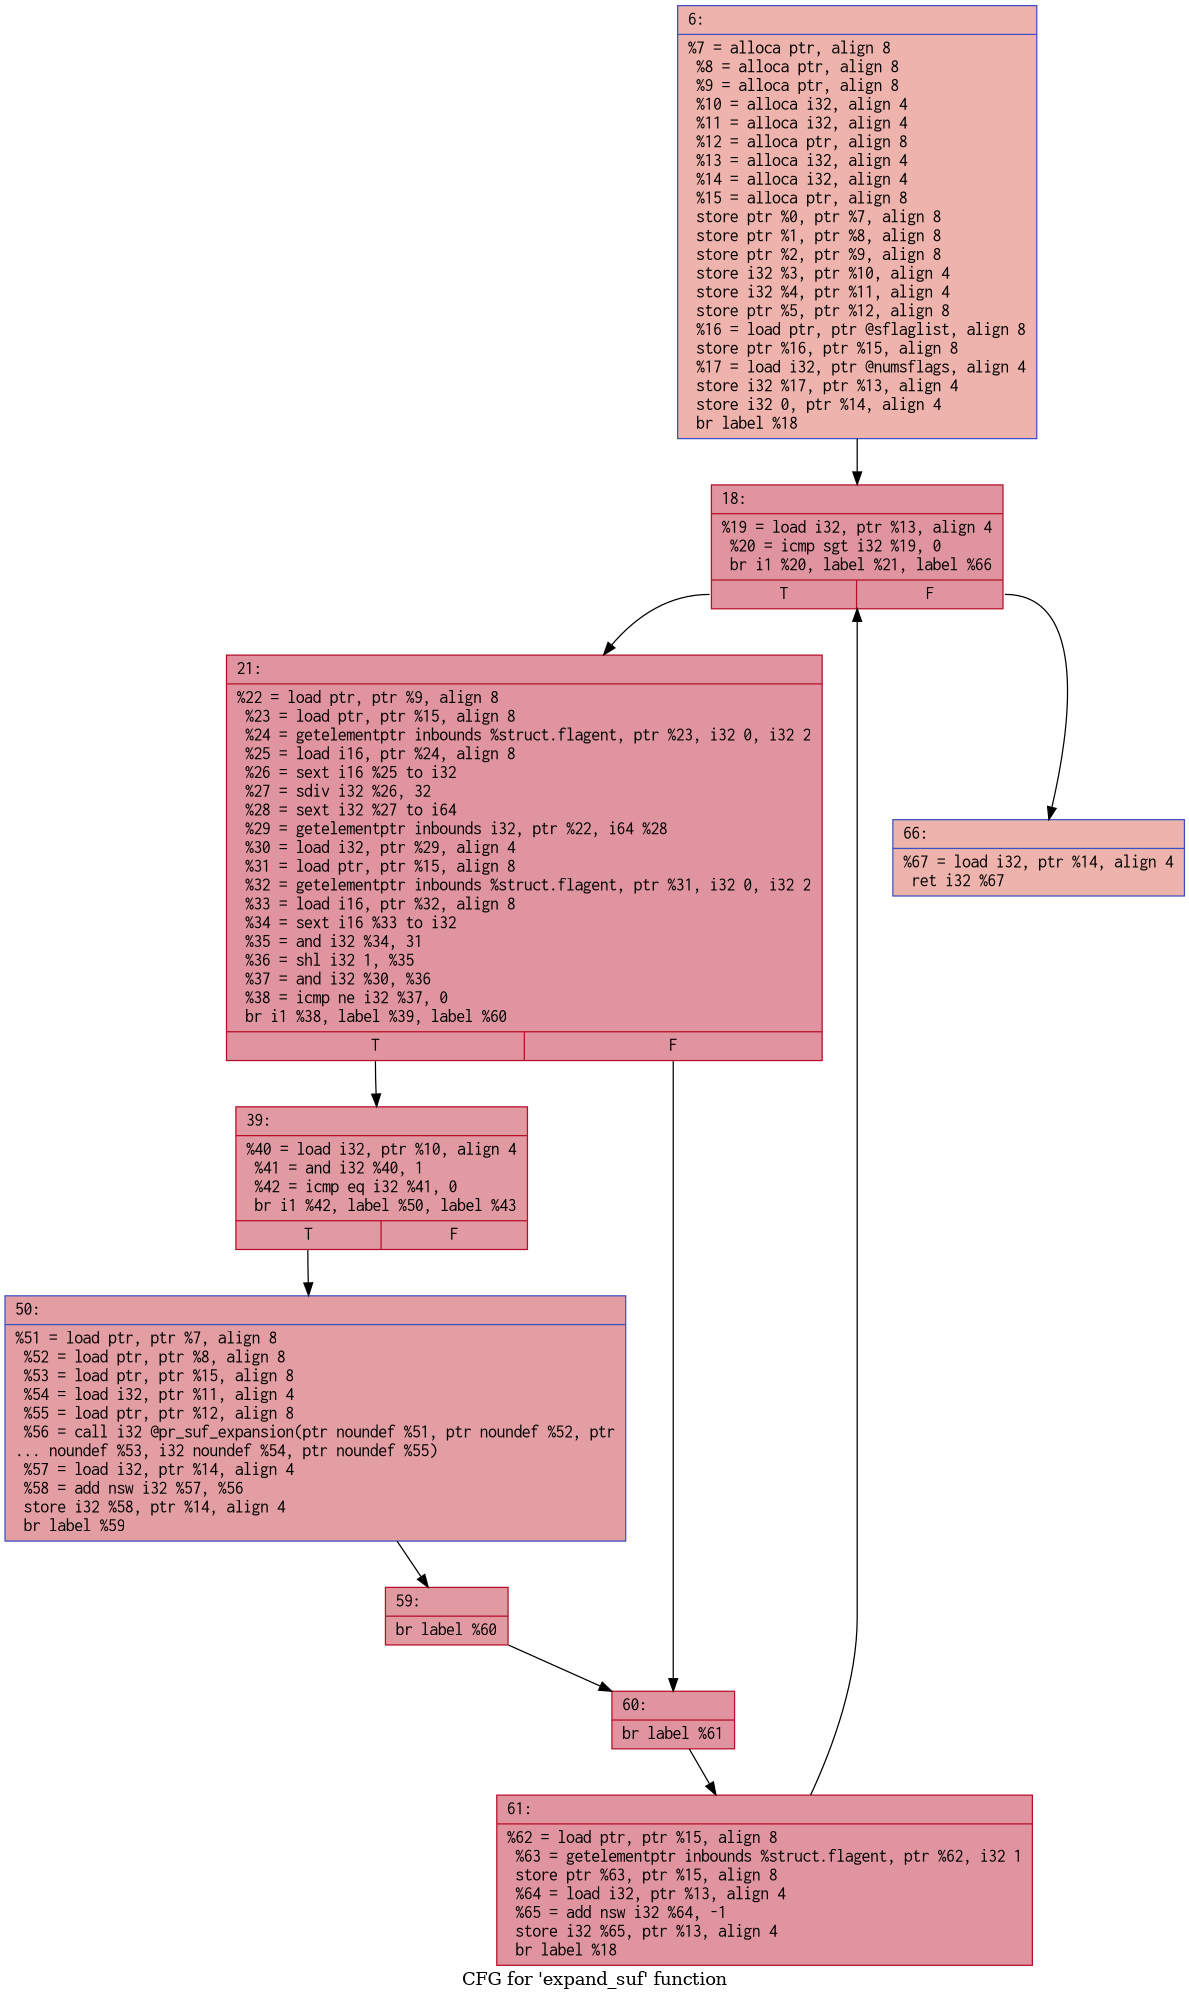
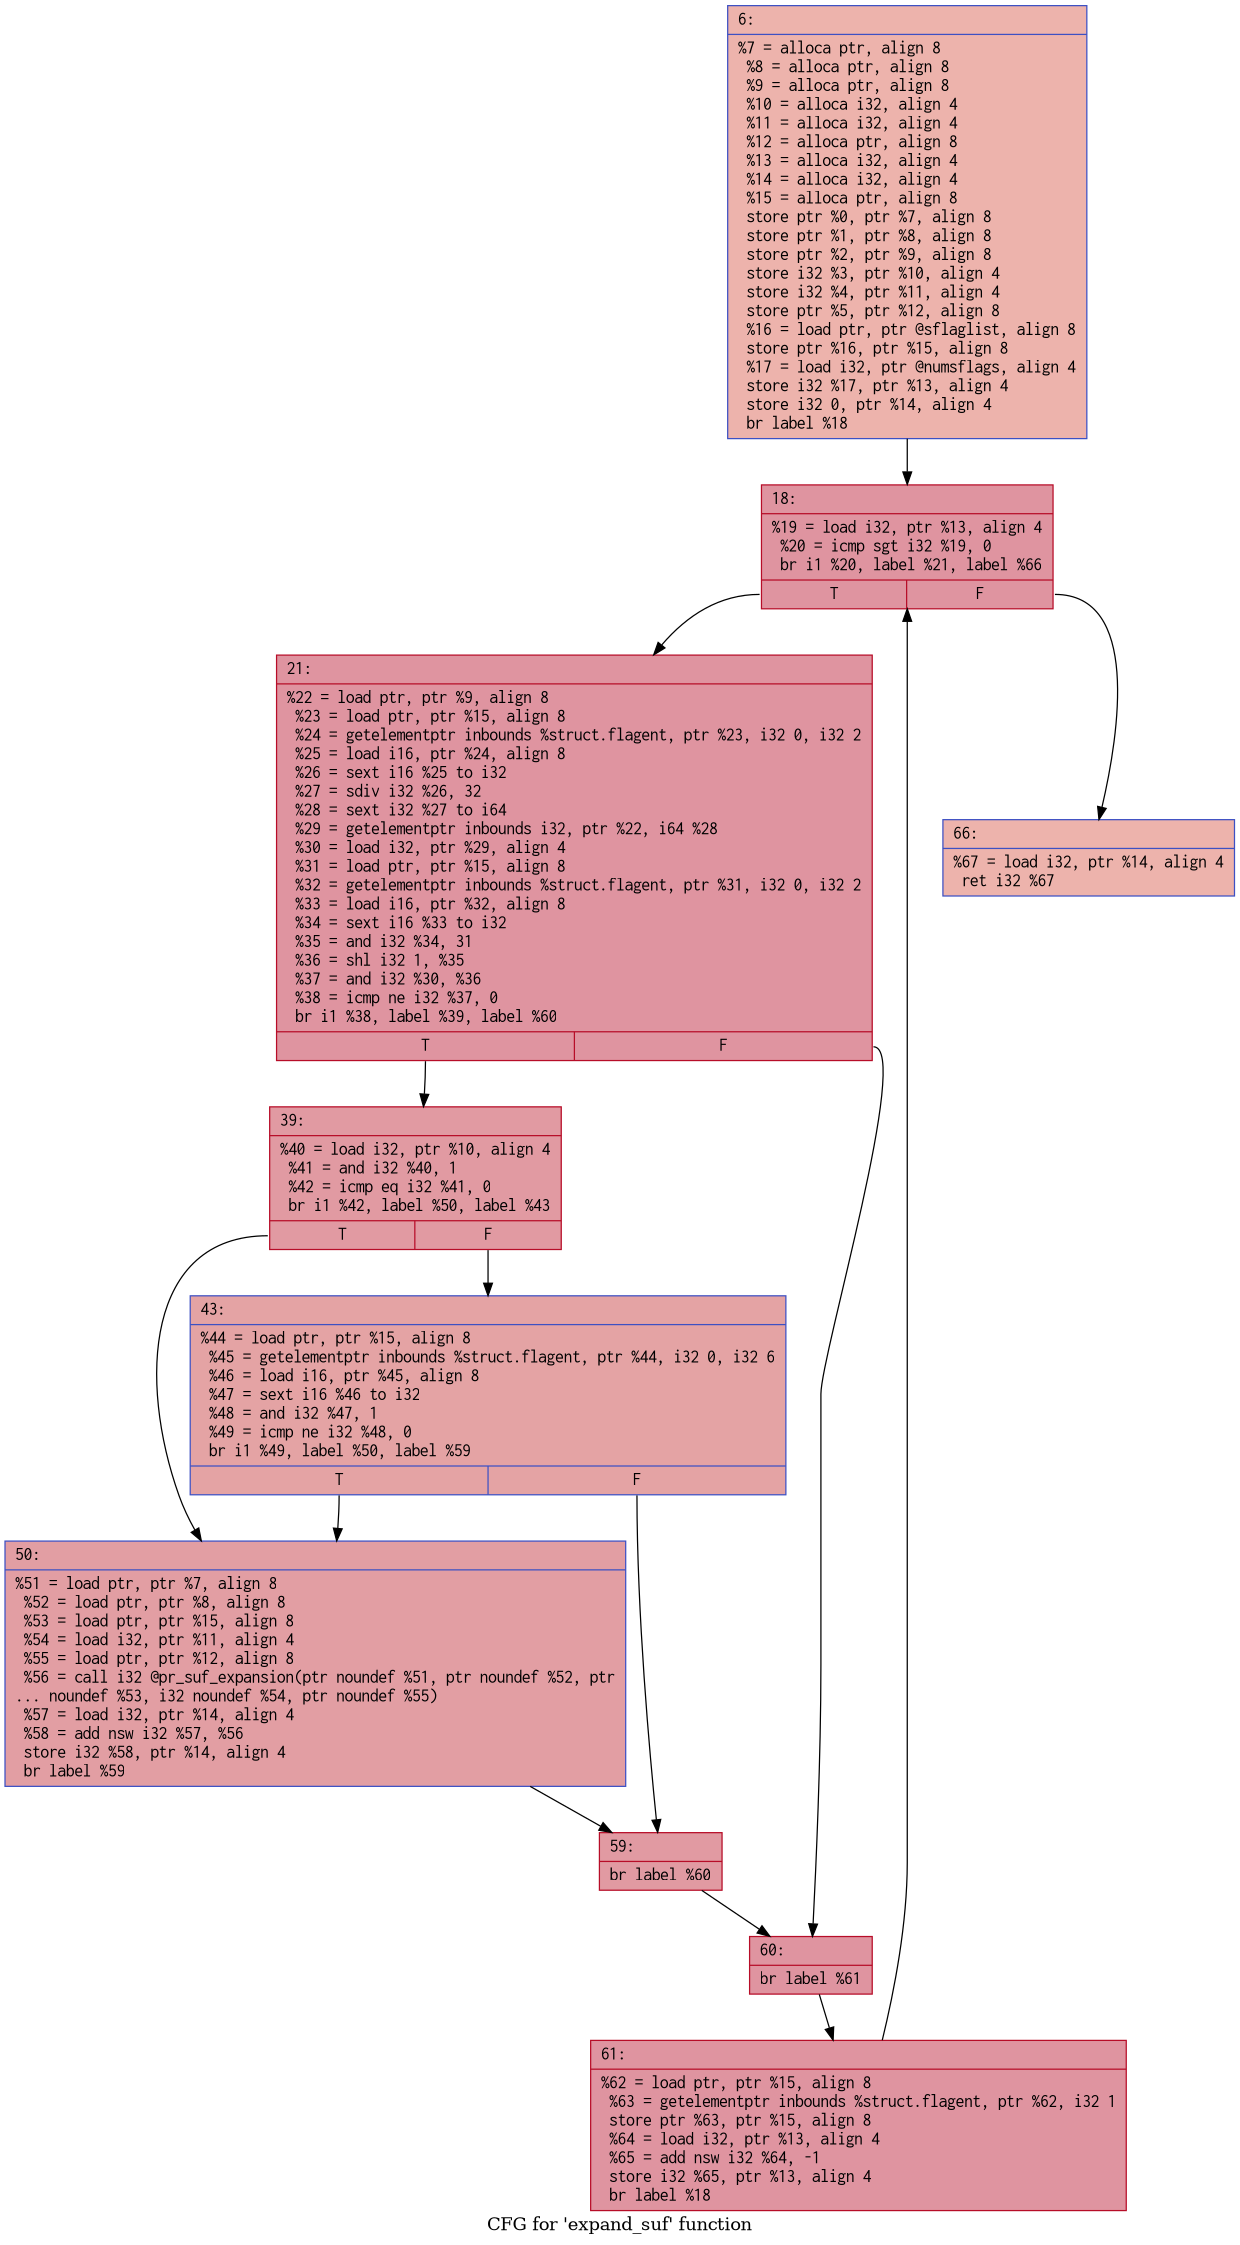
none -> (488, 1395)
